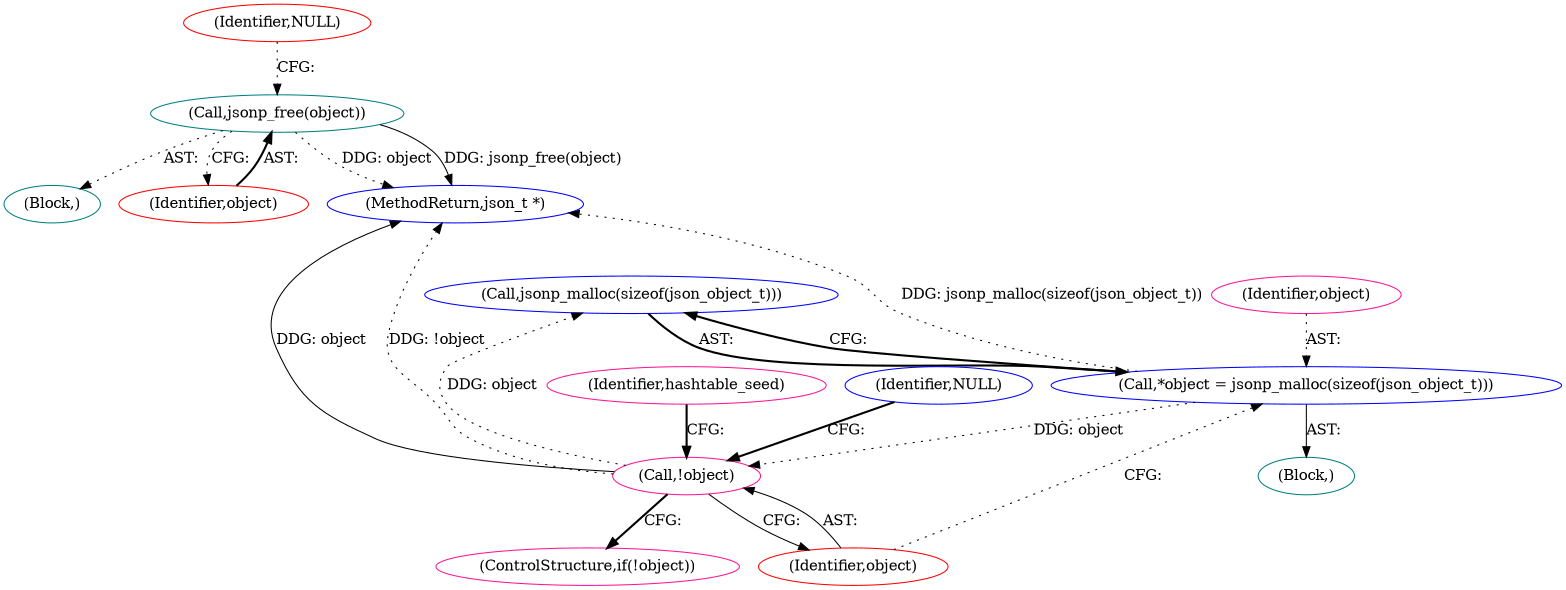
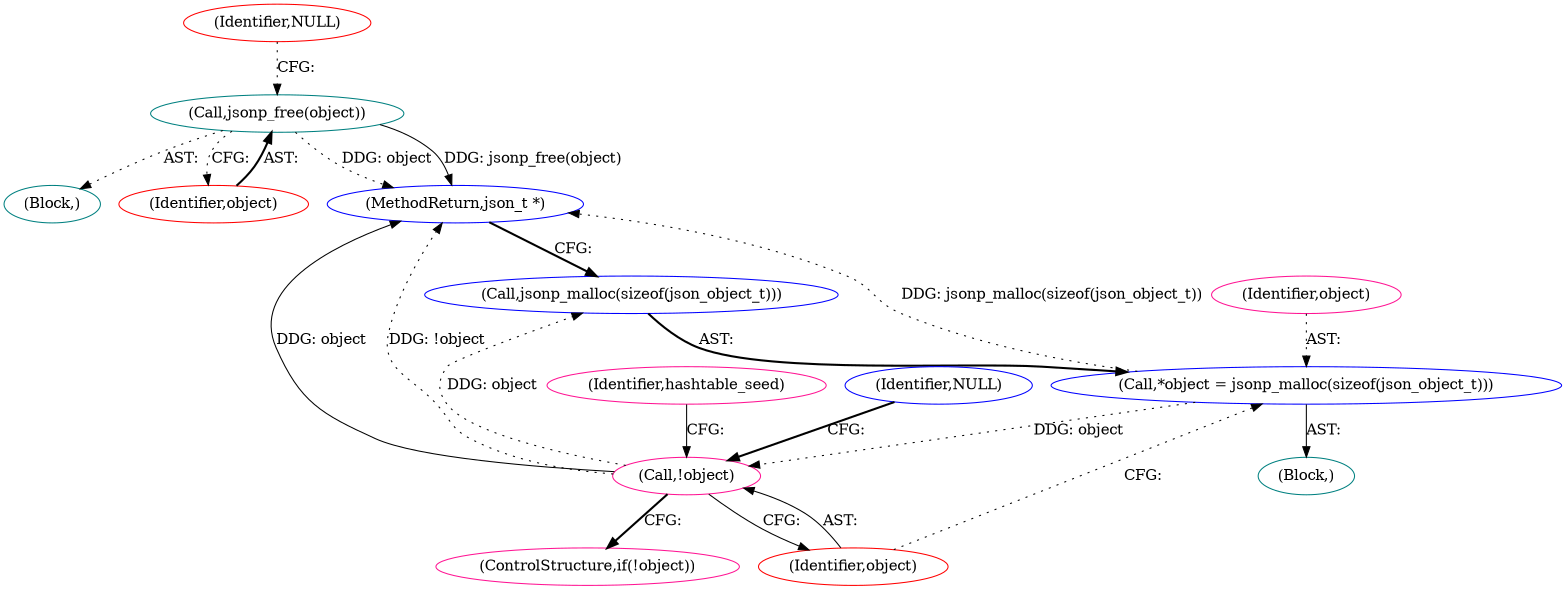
(909, 356) -> (538, 247)
(687, 426) -> (687, 426)
